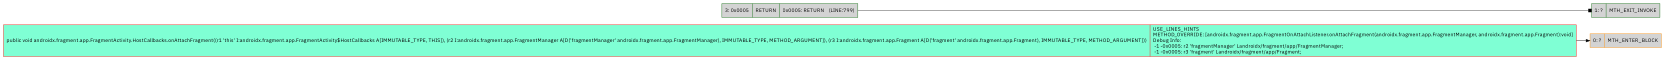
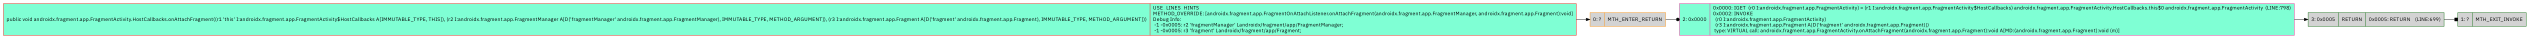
(819, 10) -> (2405, 19)
none -> (1987, 19)
(1633, 40) -> (1635, 19)
